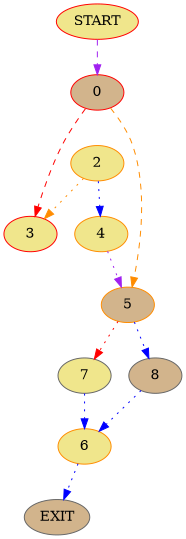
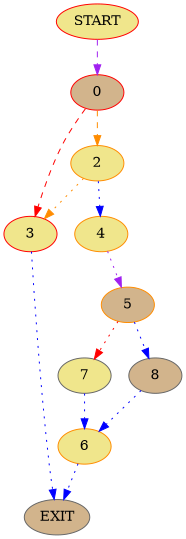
(141, 189) -> (97, 123)
none -> (40, 371)
